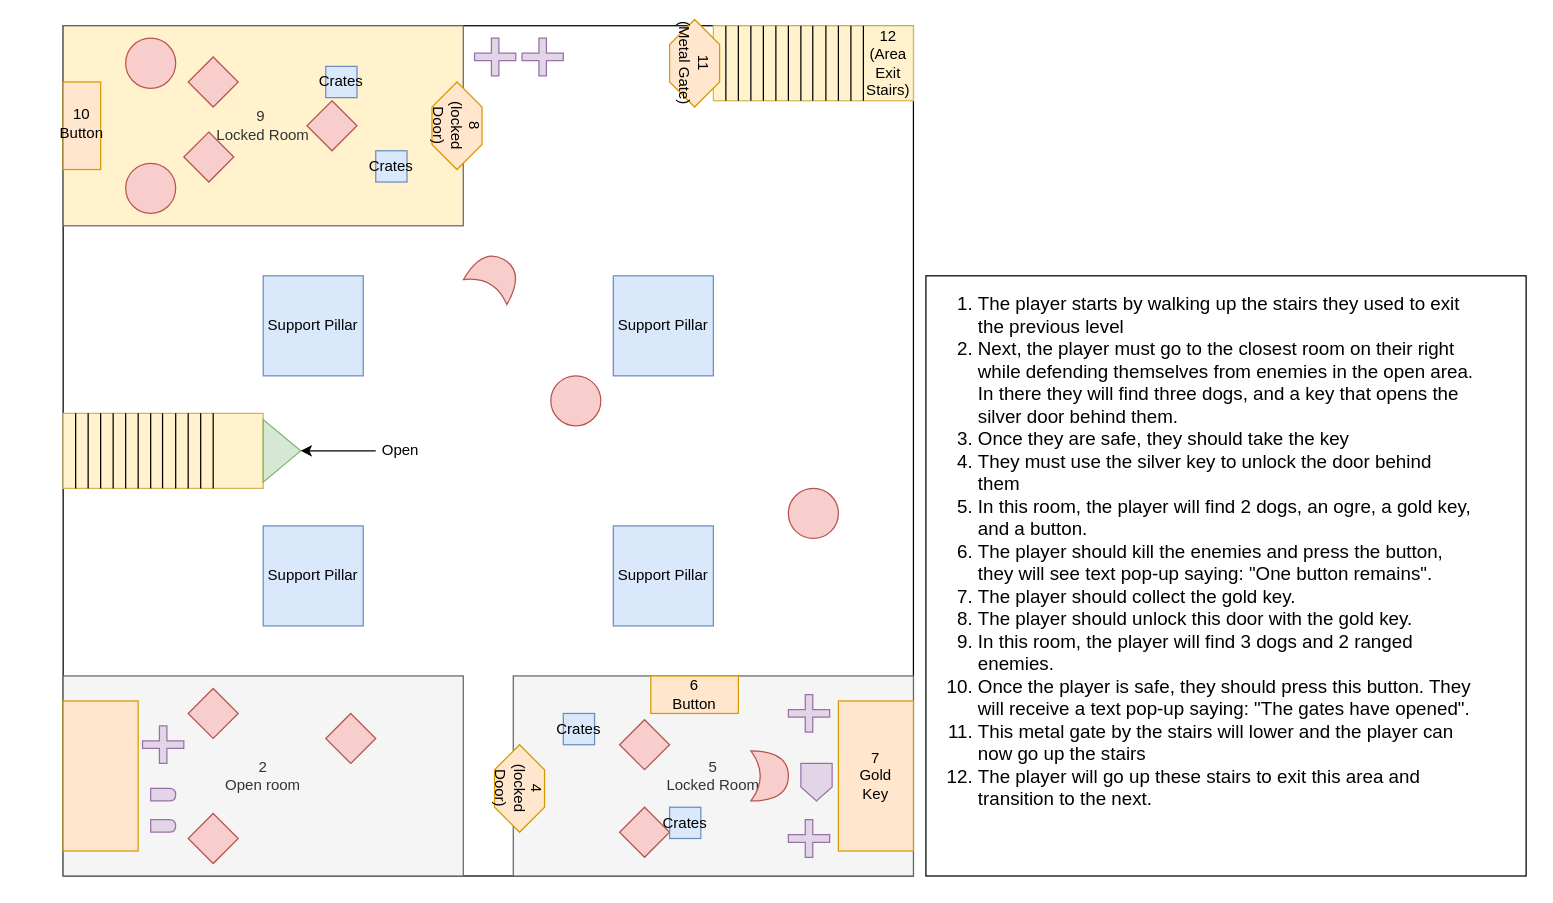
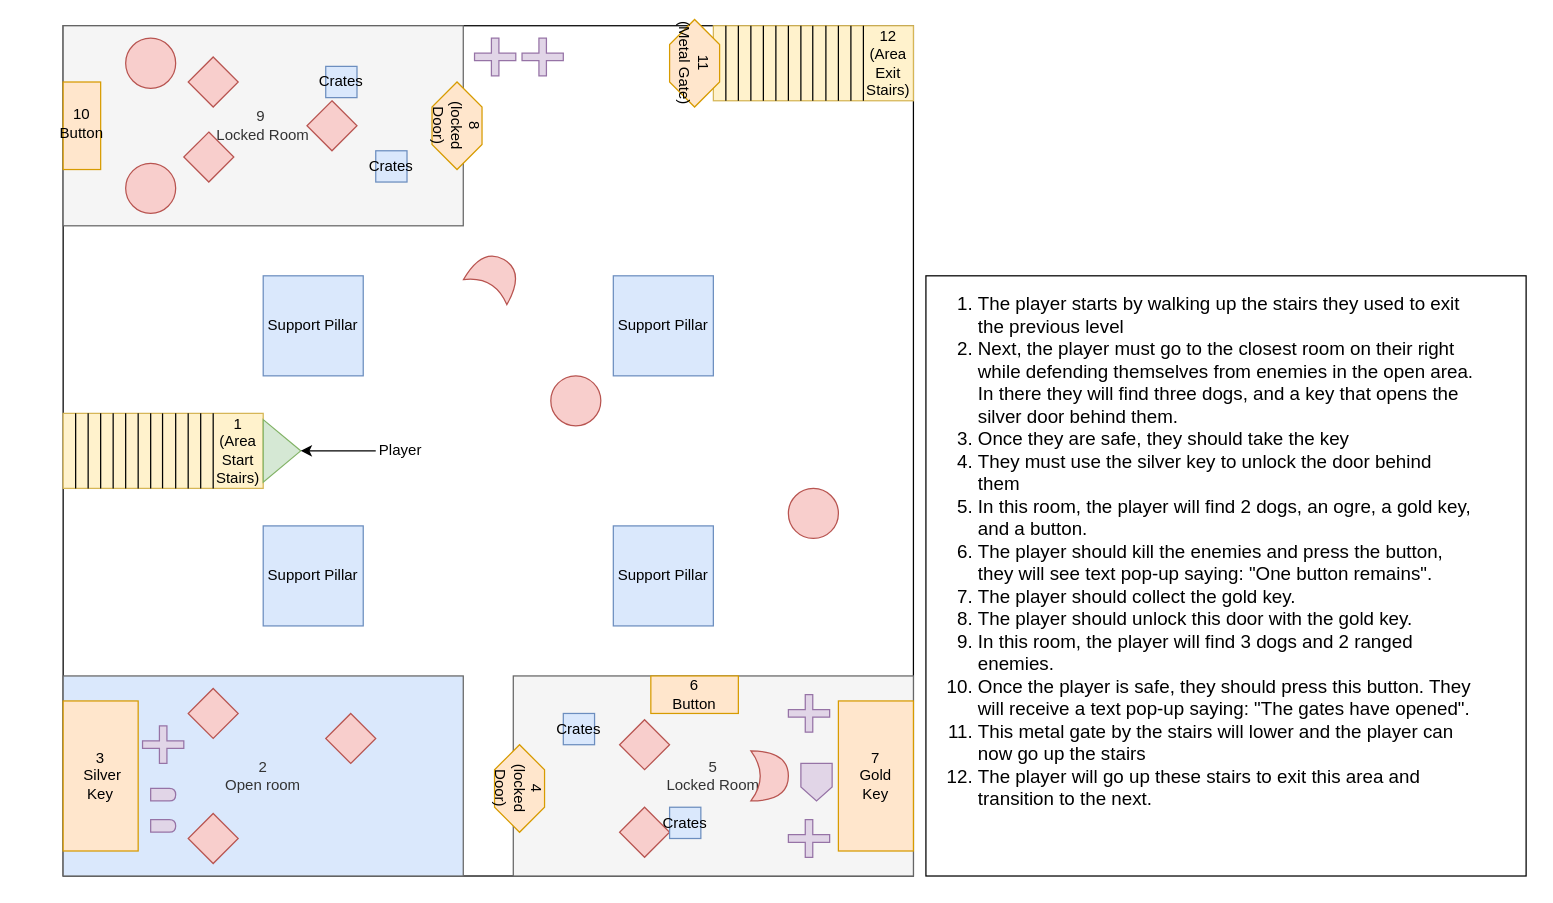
(263, 126) -> (263, 126)
none -> (238, 451)
(401, 451) -> (401, 451)
none -> (101, 776)
(263, 776) -> (263, 776)
